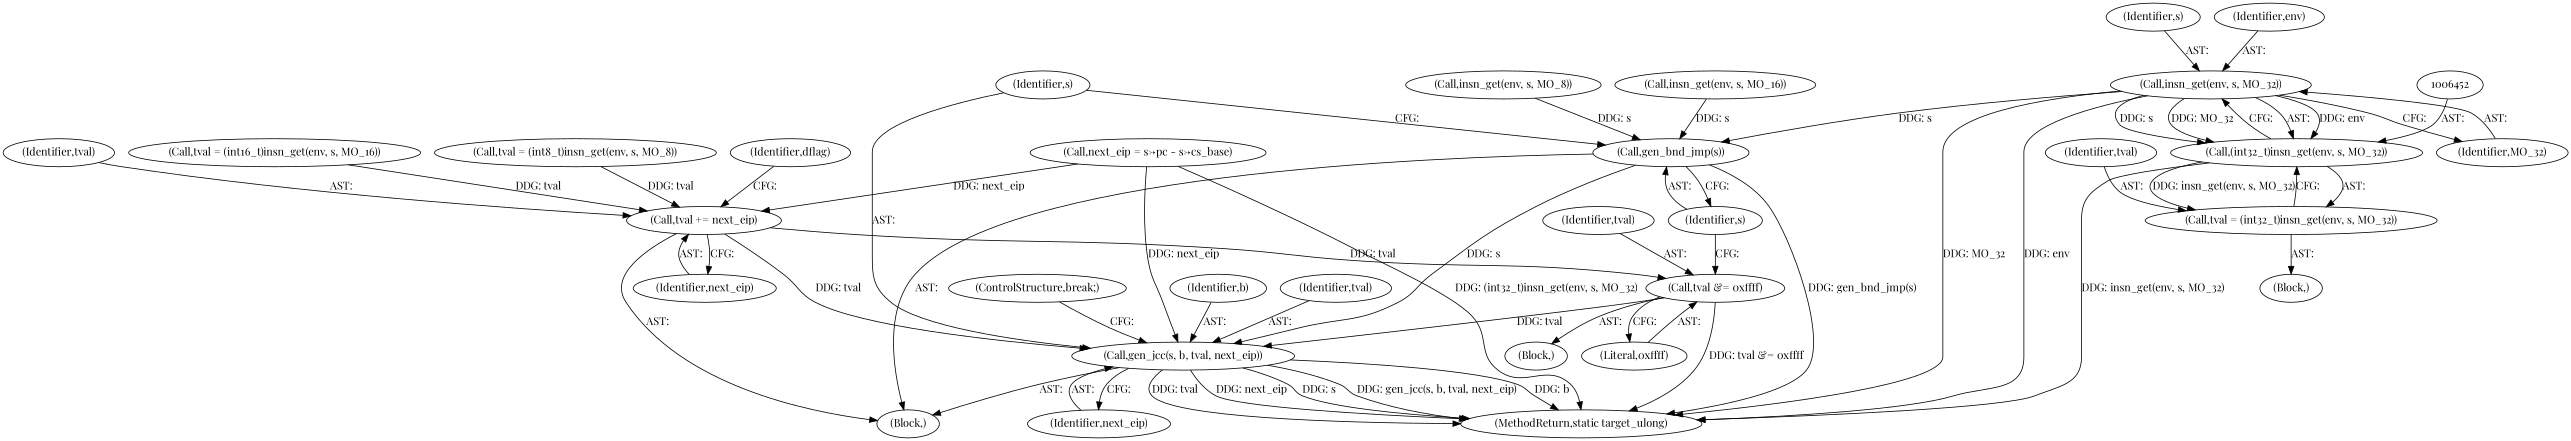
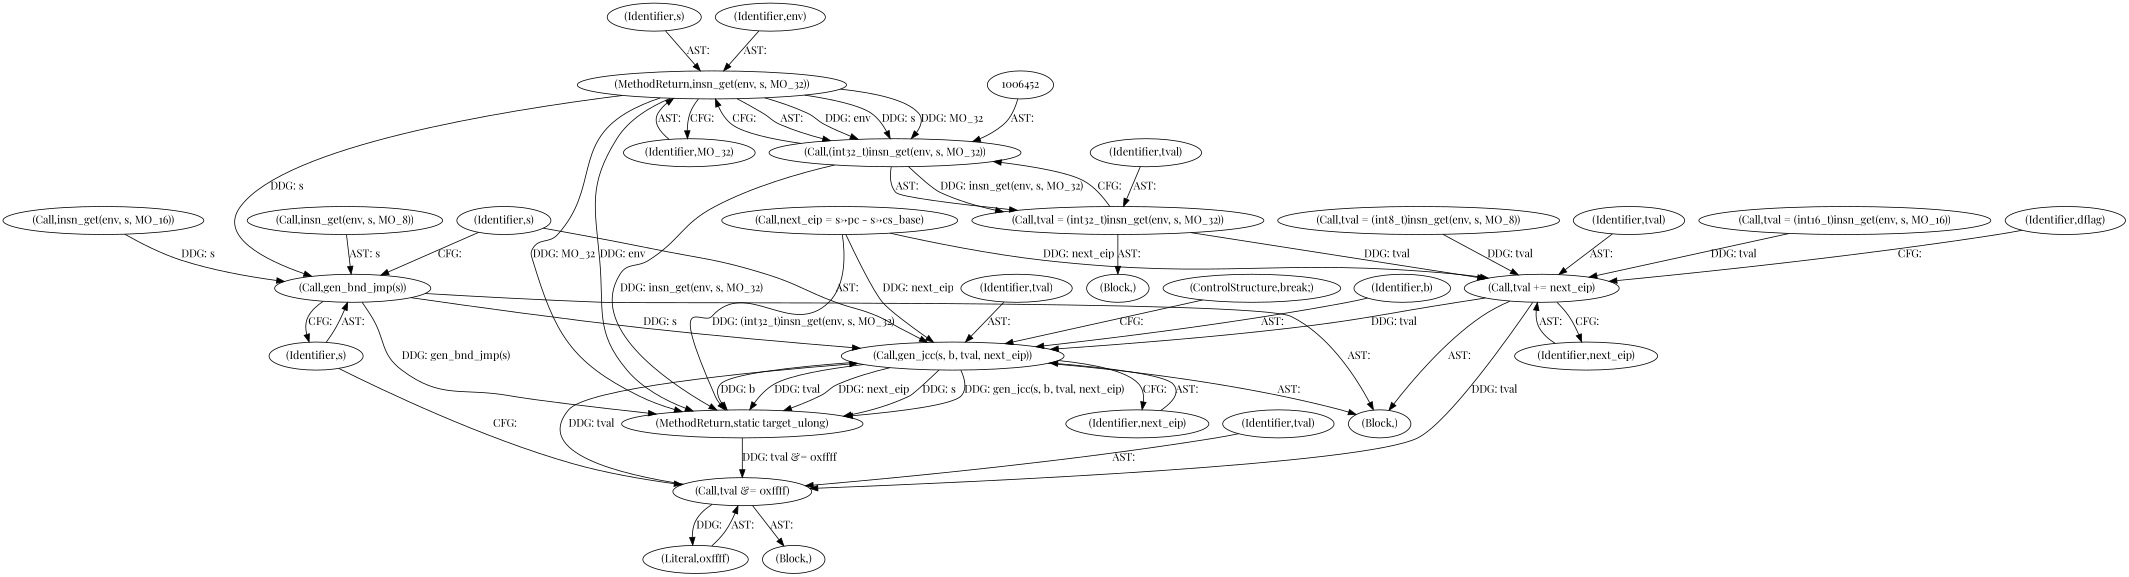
(2211, 85) -> (712, 85)
(1614, 119) -> (365, 254)
none -> (1334, 255)
(1646, 322) -> (711, 526)
(1695, 369) -> (742, 454)
